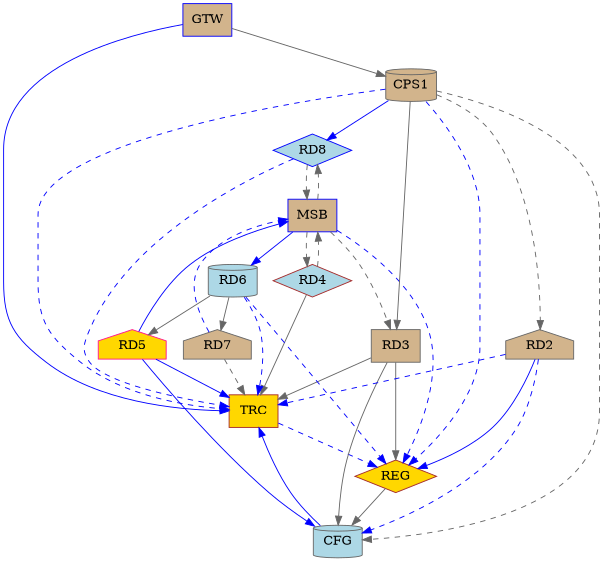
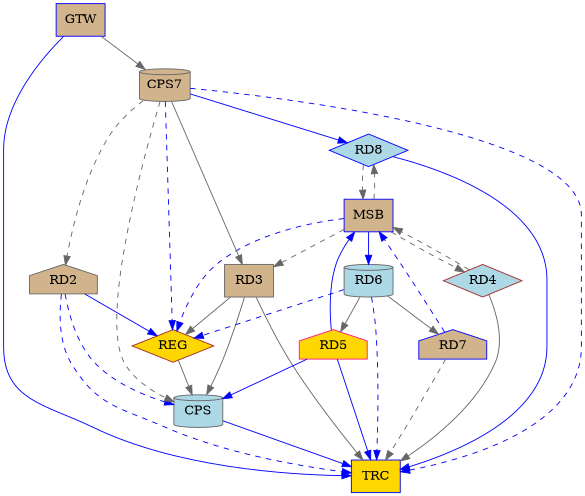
(411, 85) -> (165, 85)
(115, 288) -> (547, 305)
(217, 346) -> (453, 346)
(254, 411) -> (376, 476)
(324, 443) -> none
(338, 542) -> (198, 411)
